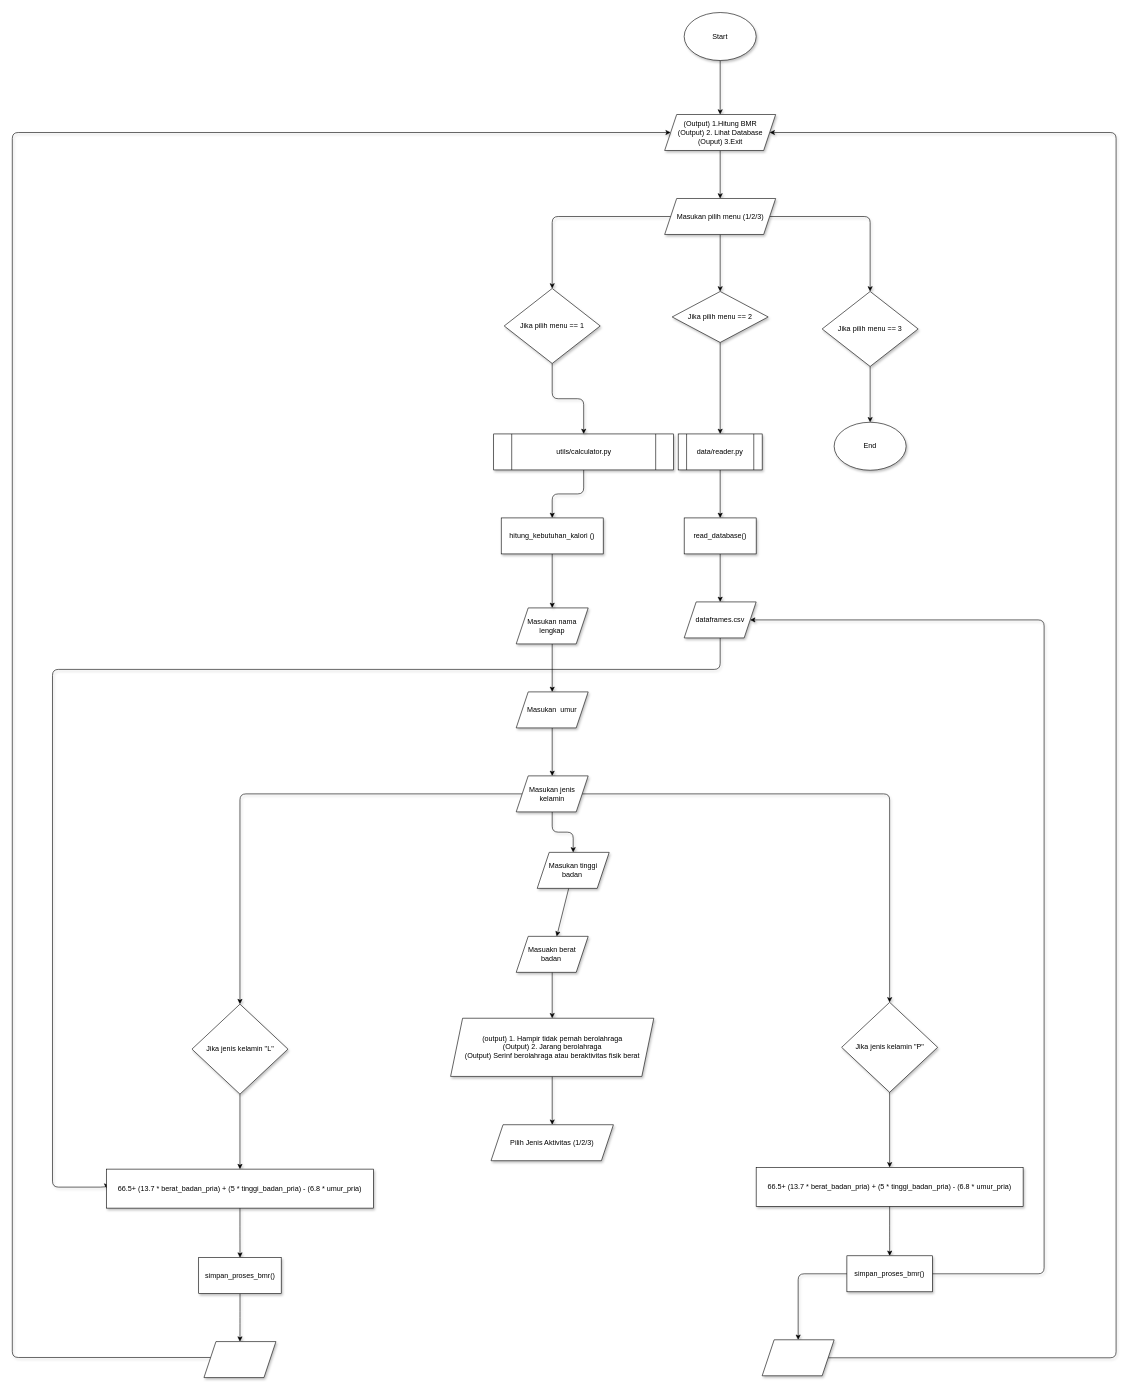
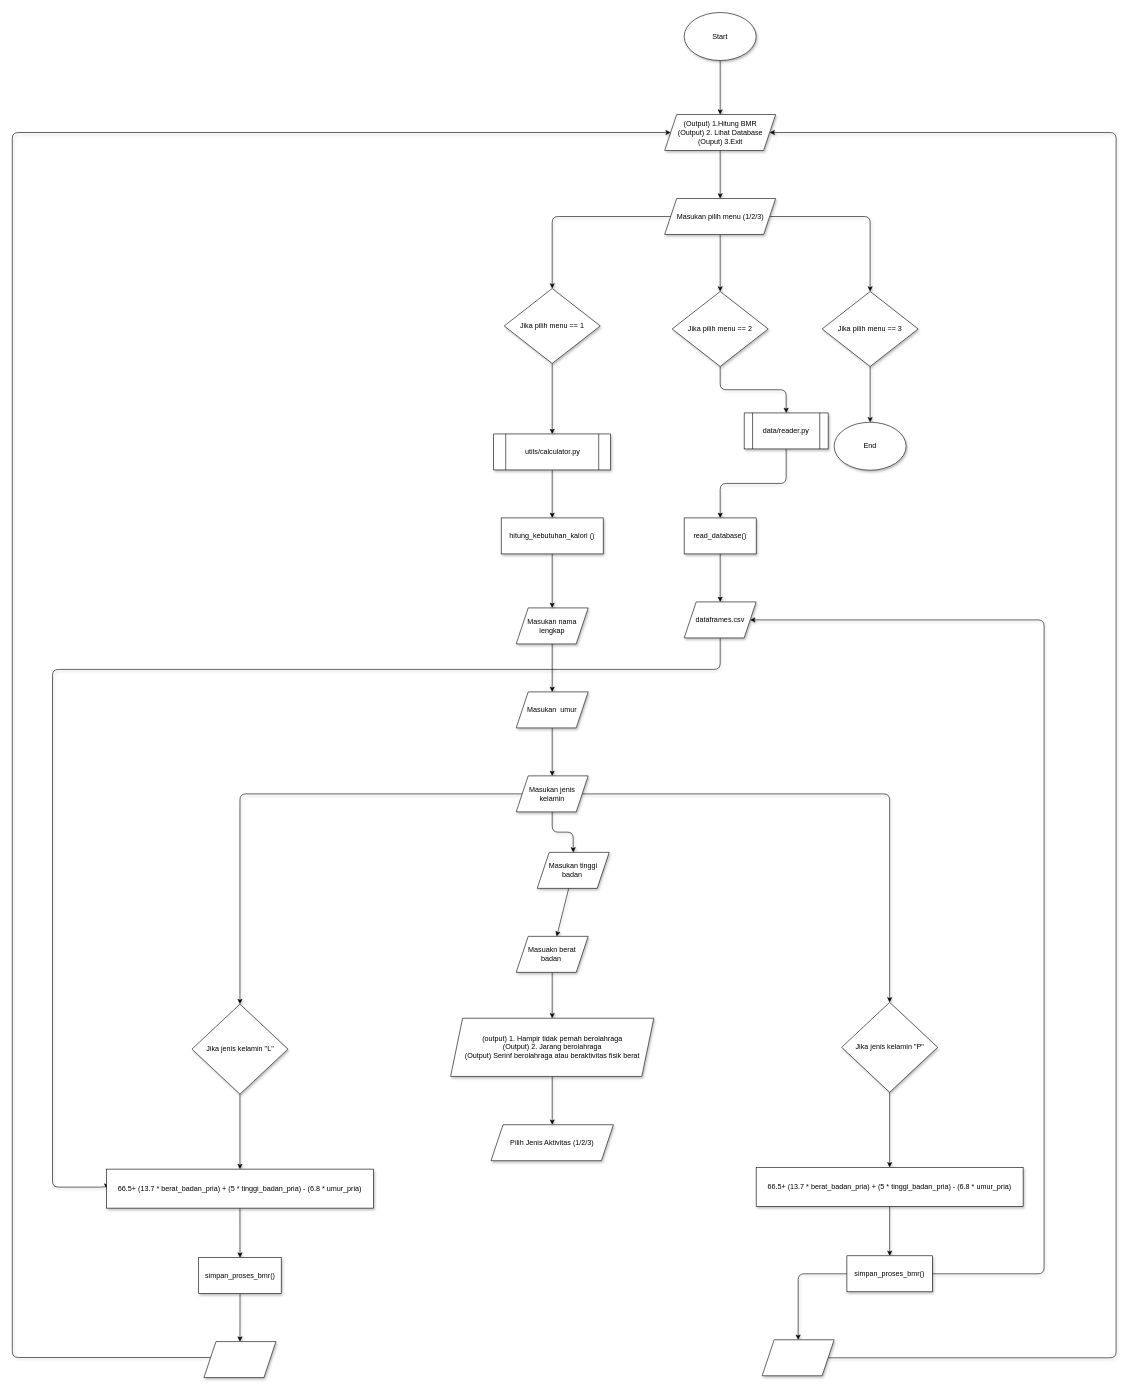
(720, 317) -> (720, 329)
(584, 452) -> (552, 452)
(720, 452) -> (786, 431)
